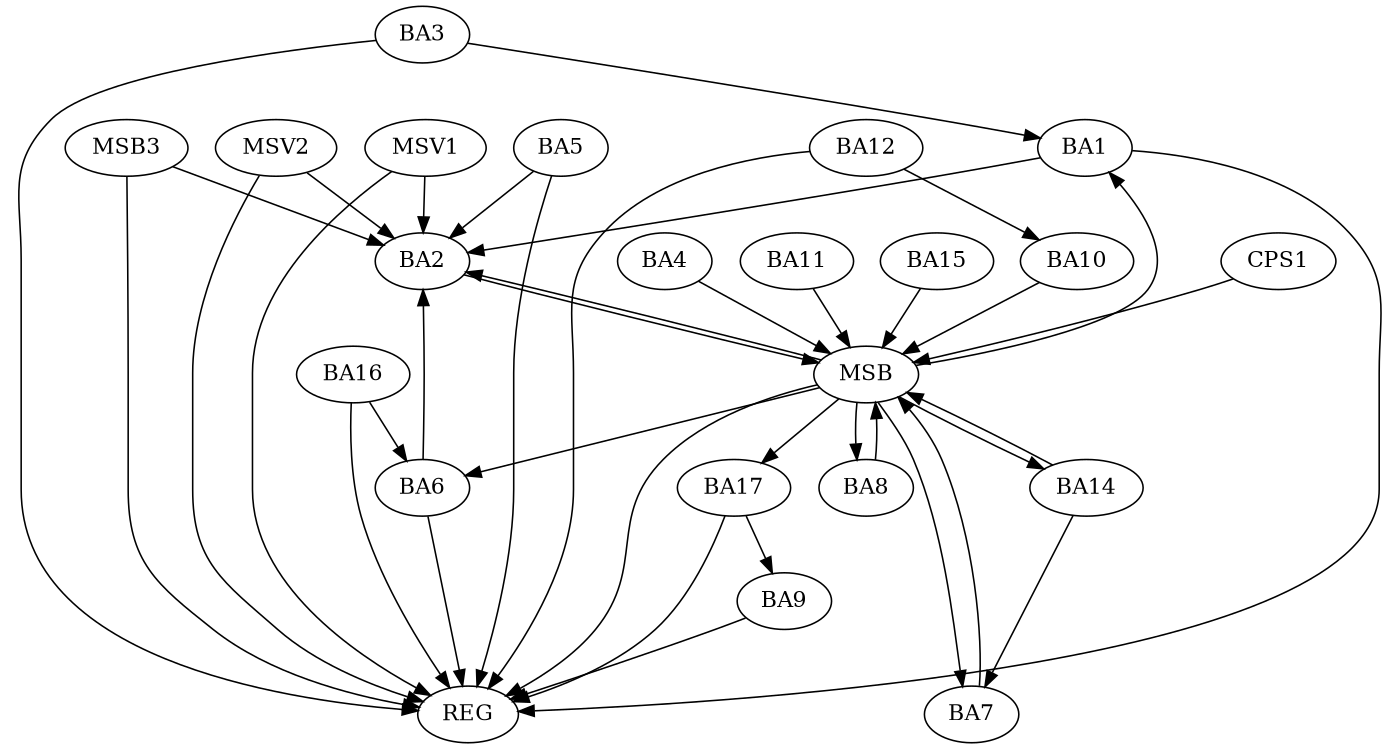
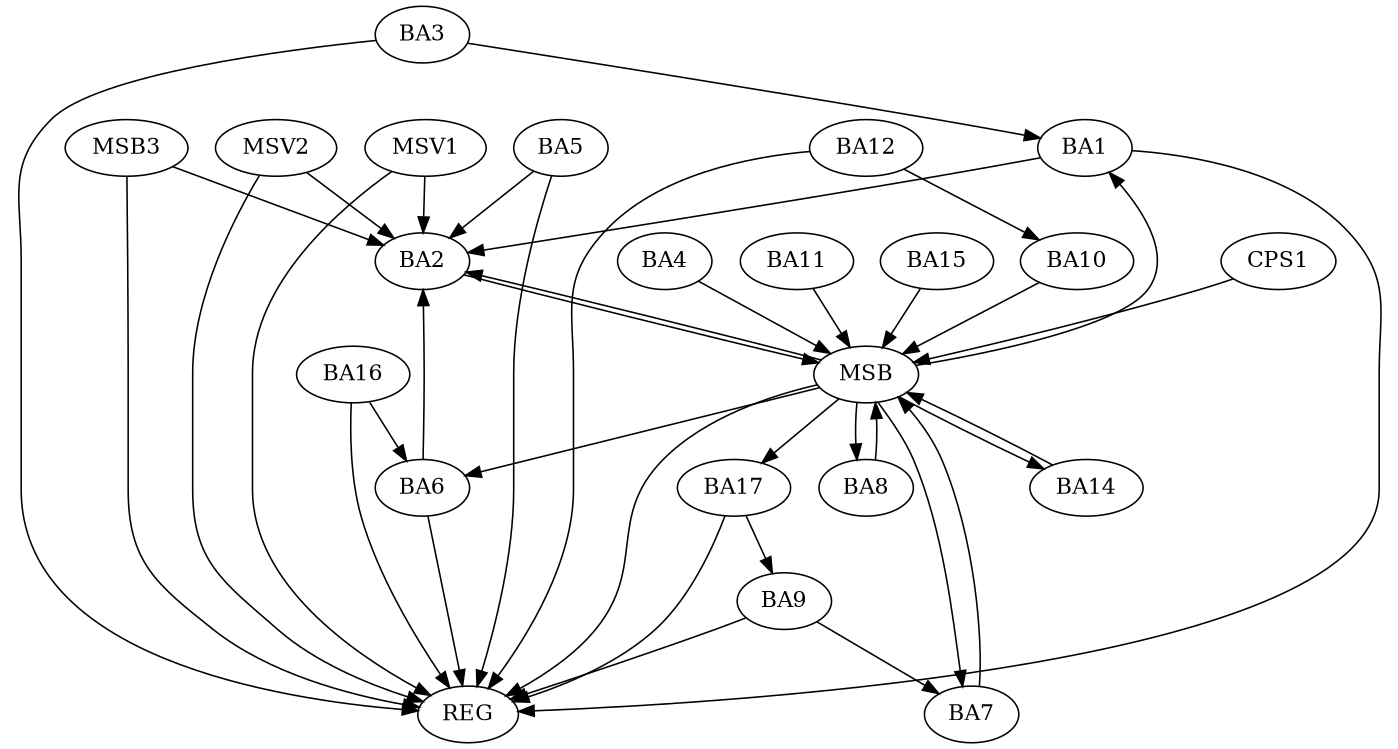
(1033, 594) -> (871, 654)
